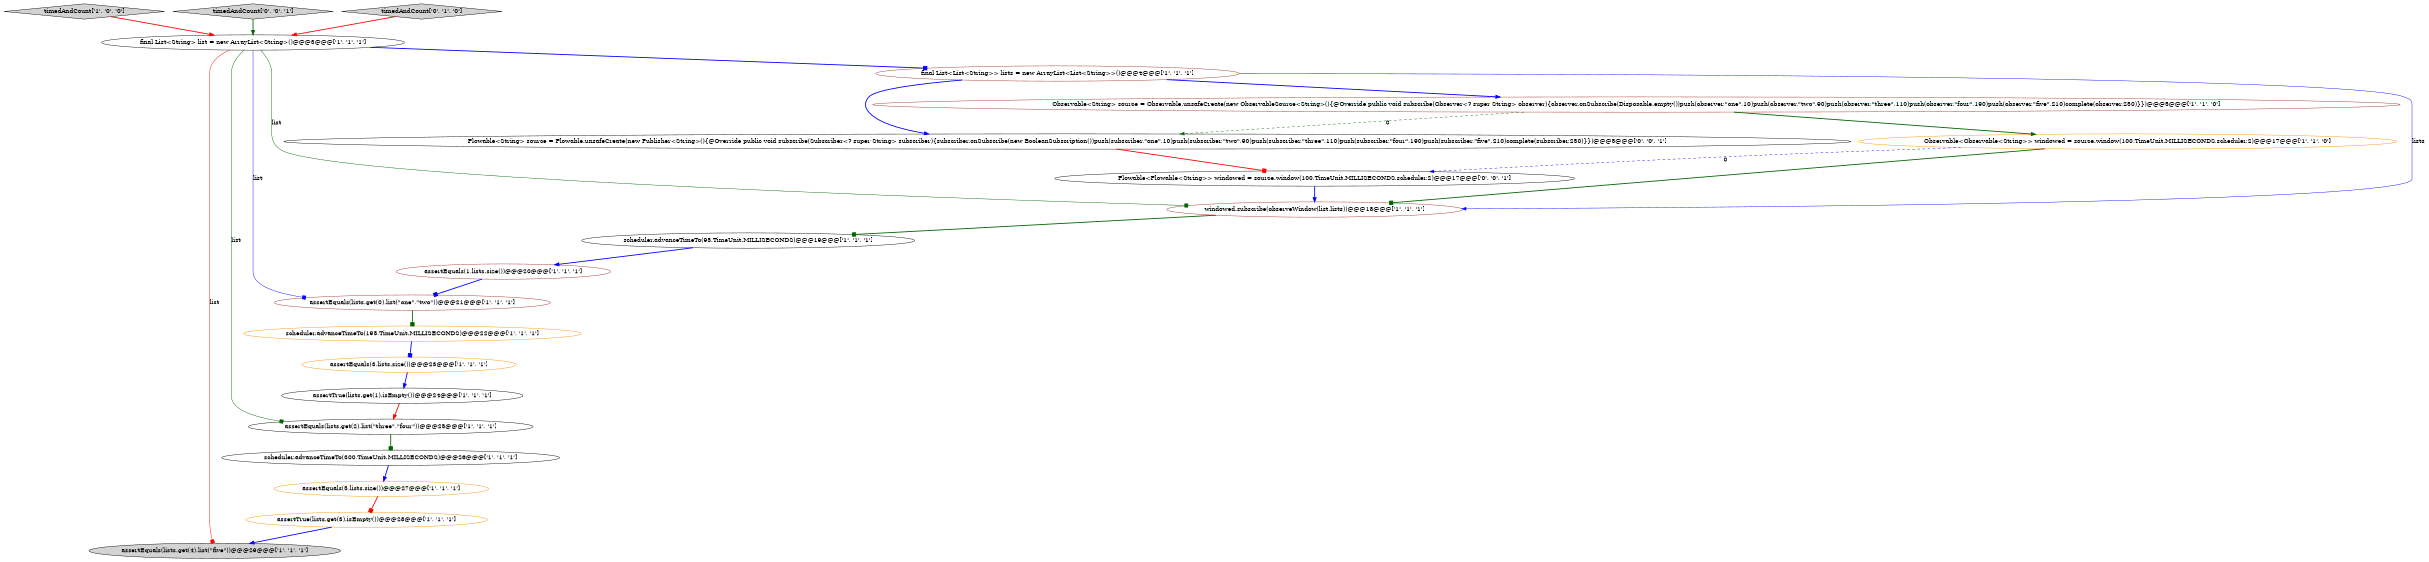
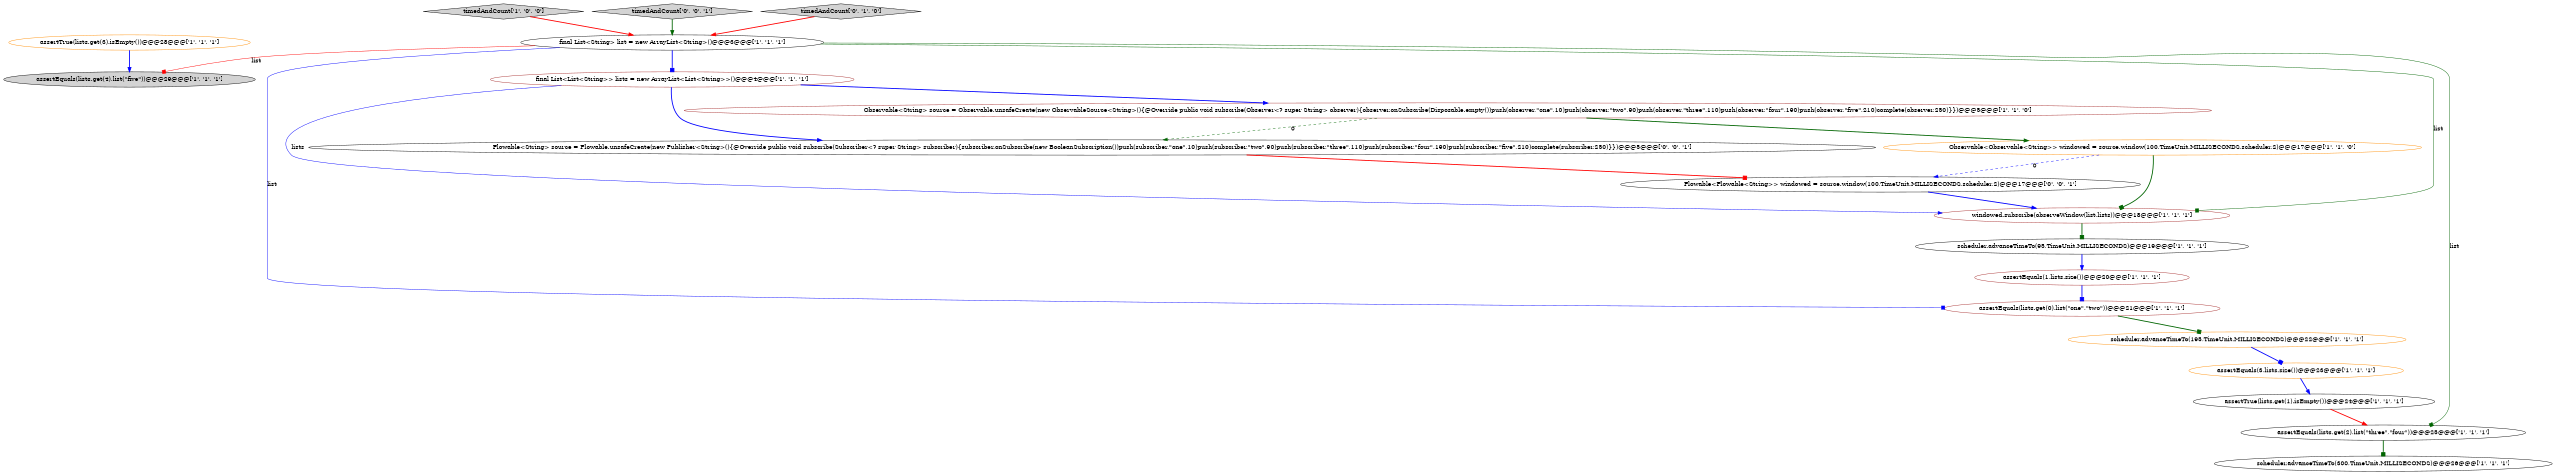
(381, 489) -> none
